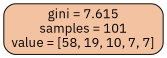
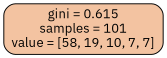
(83, 29) -> (83, 29)
